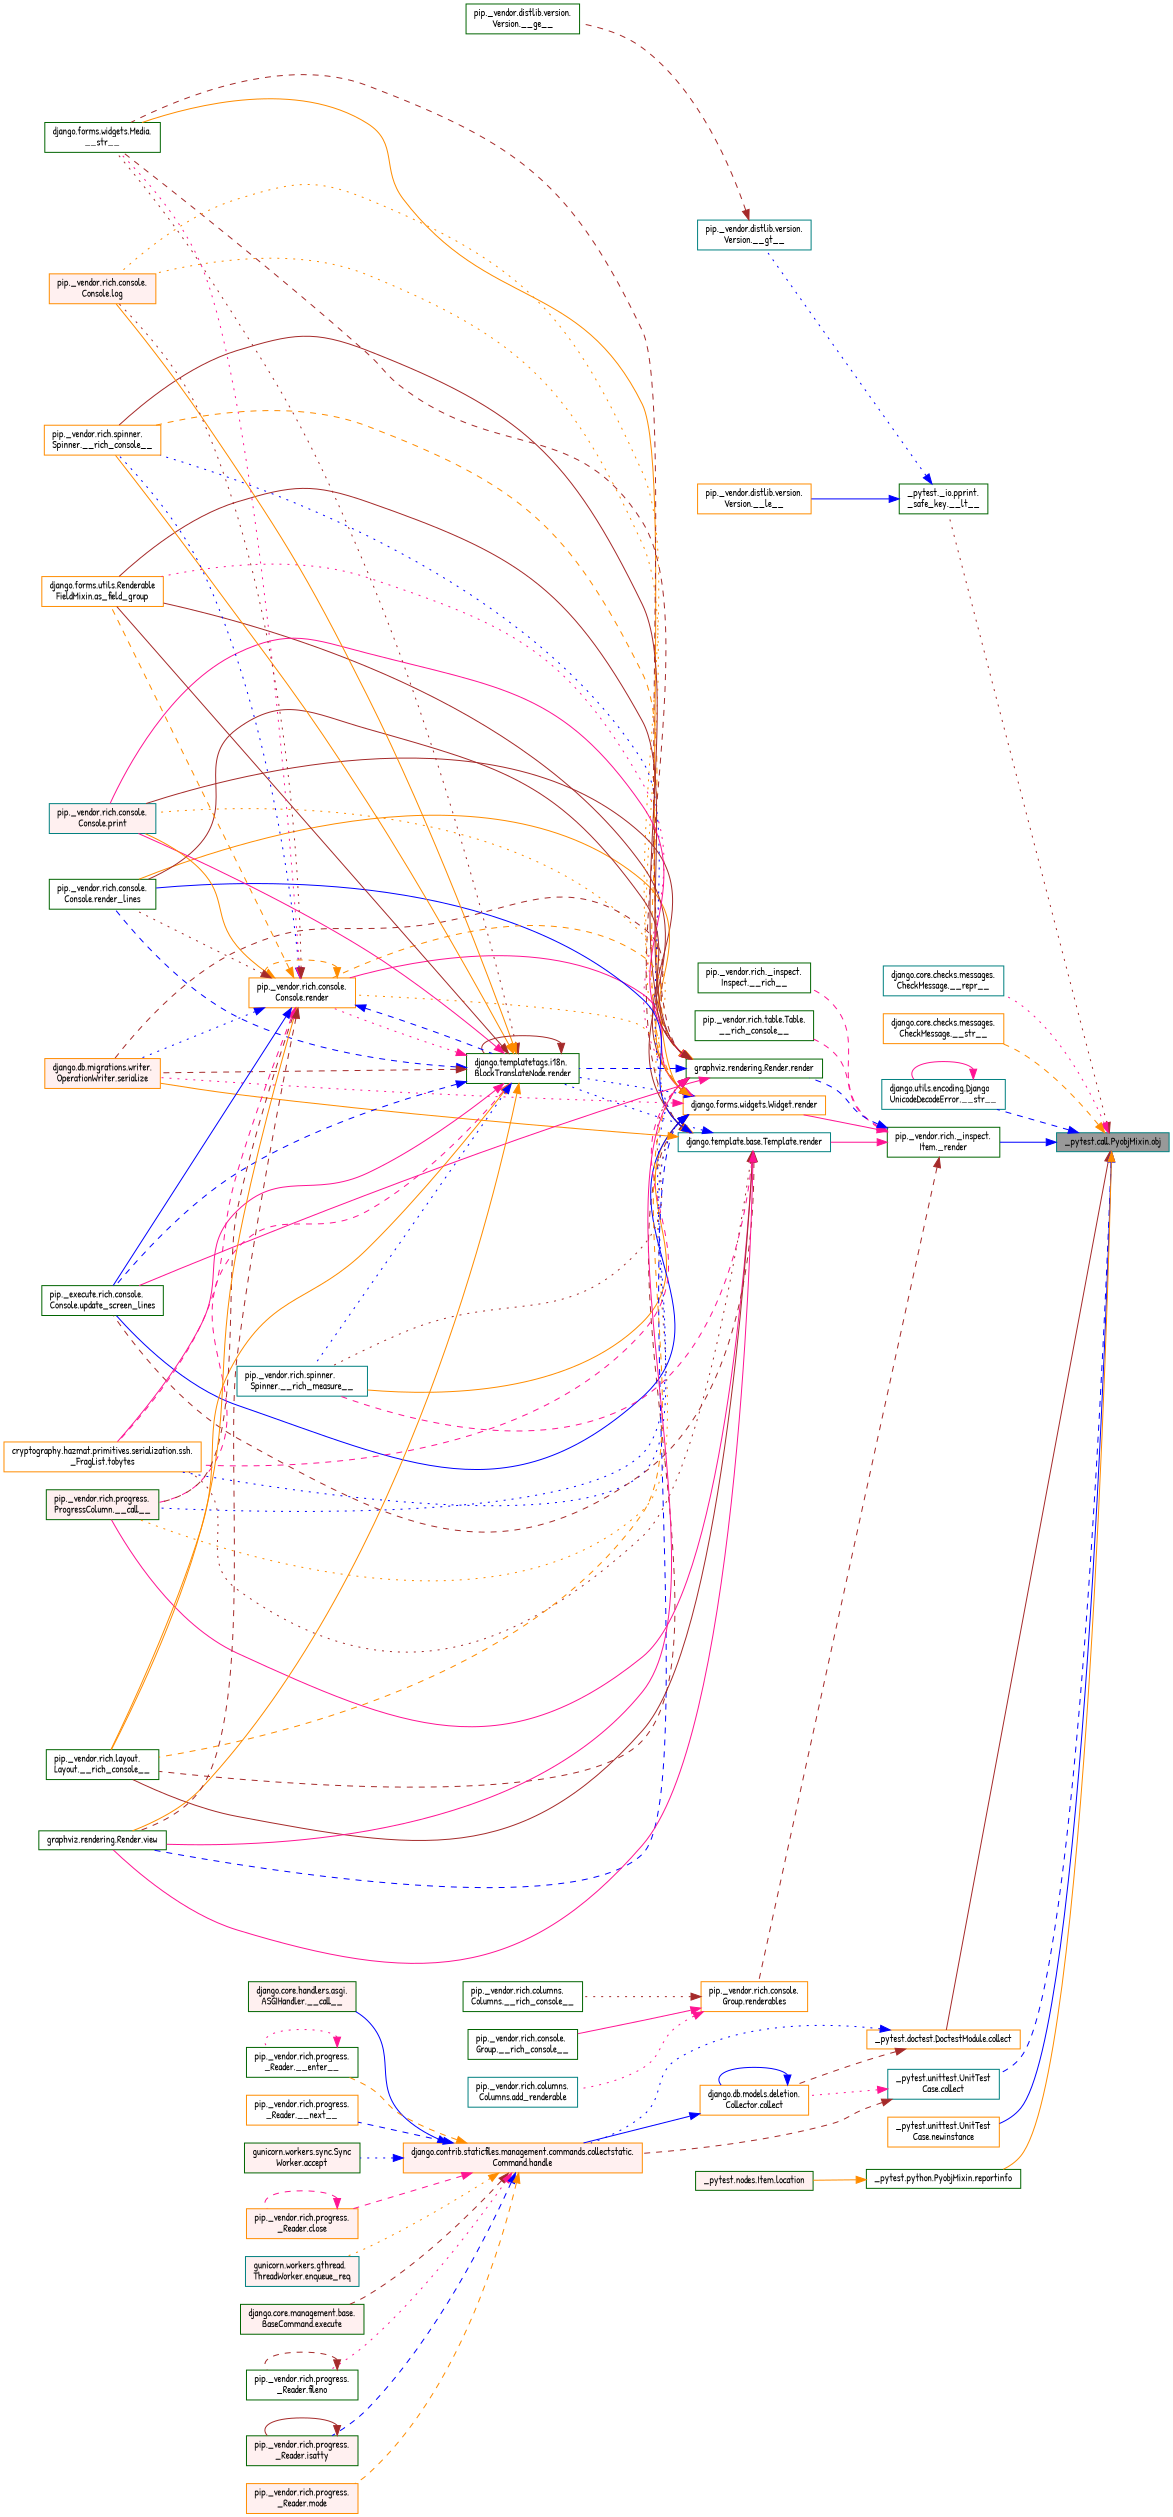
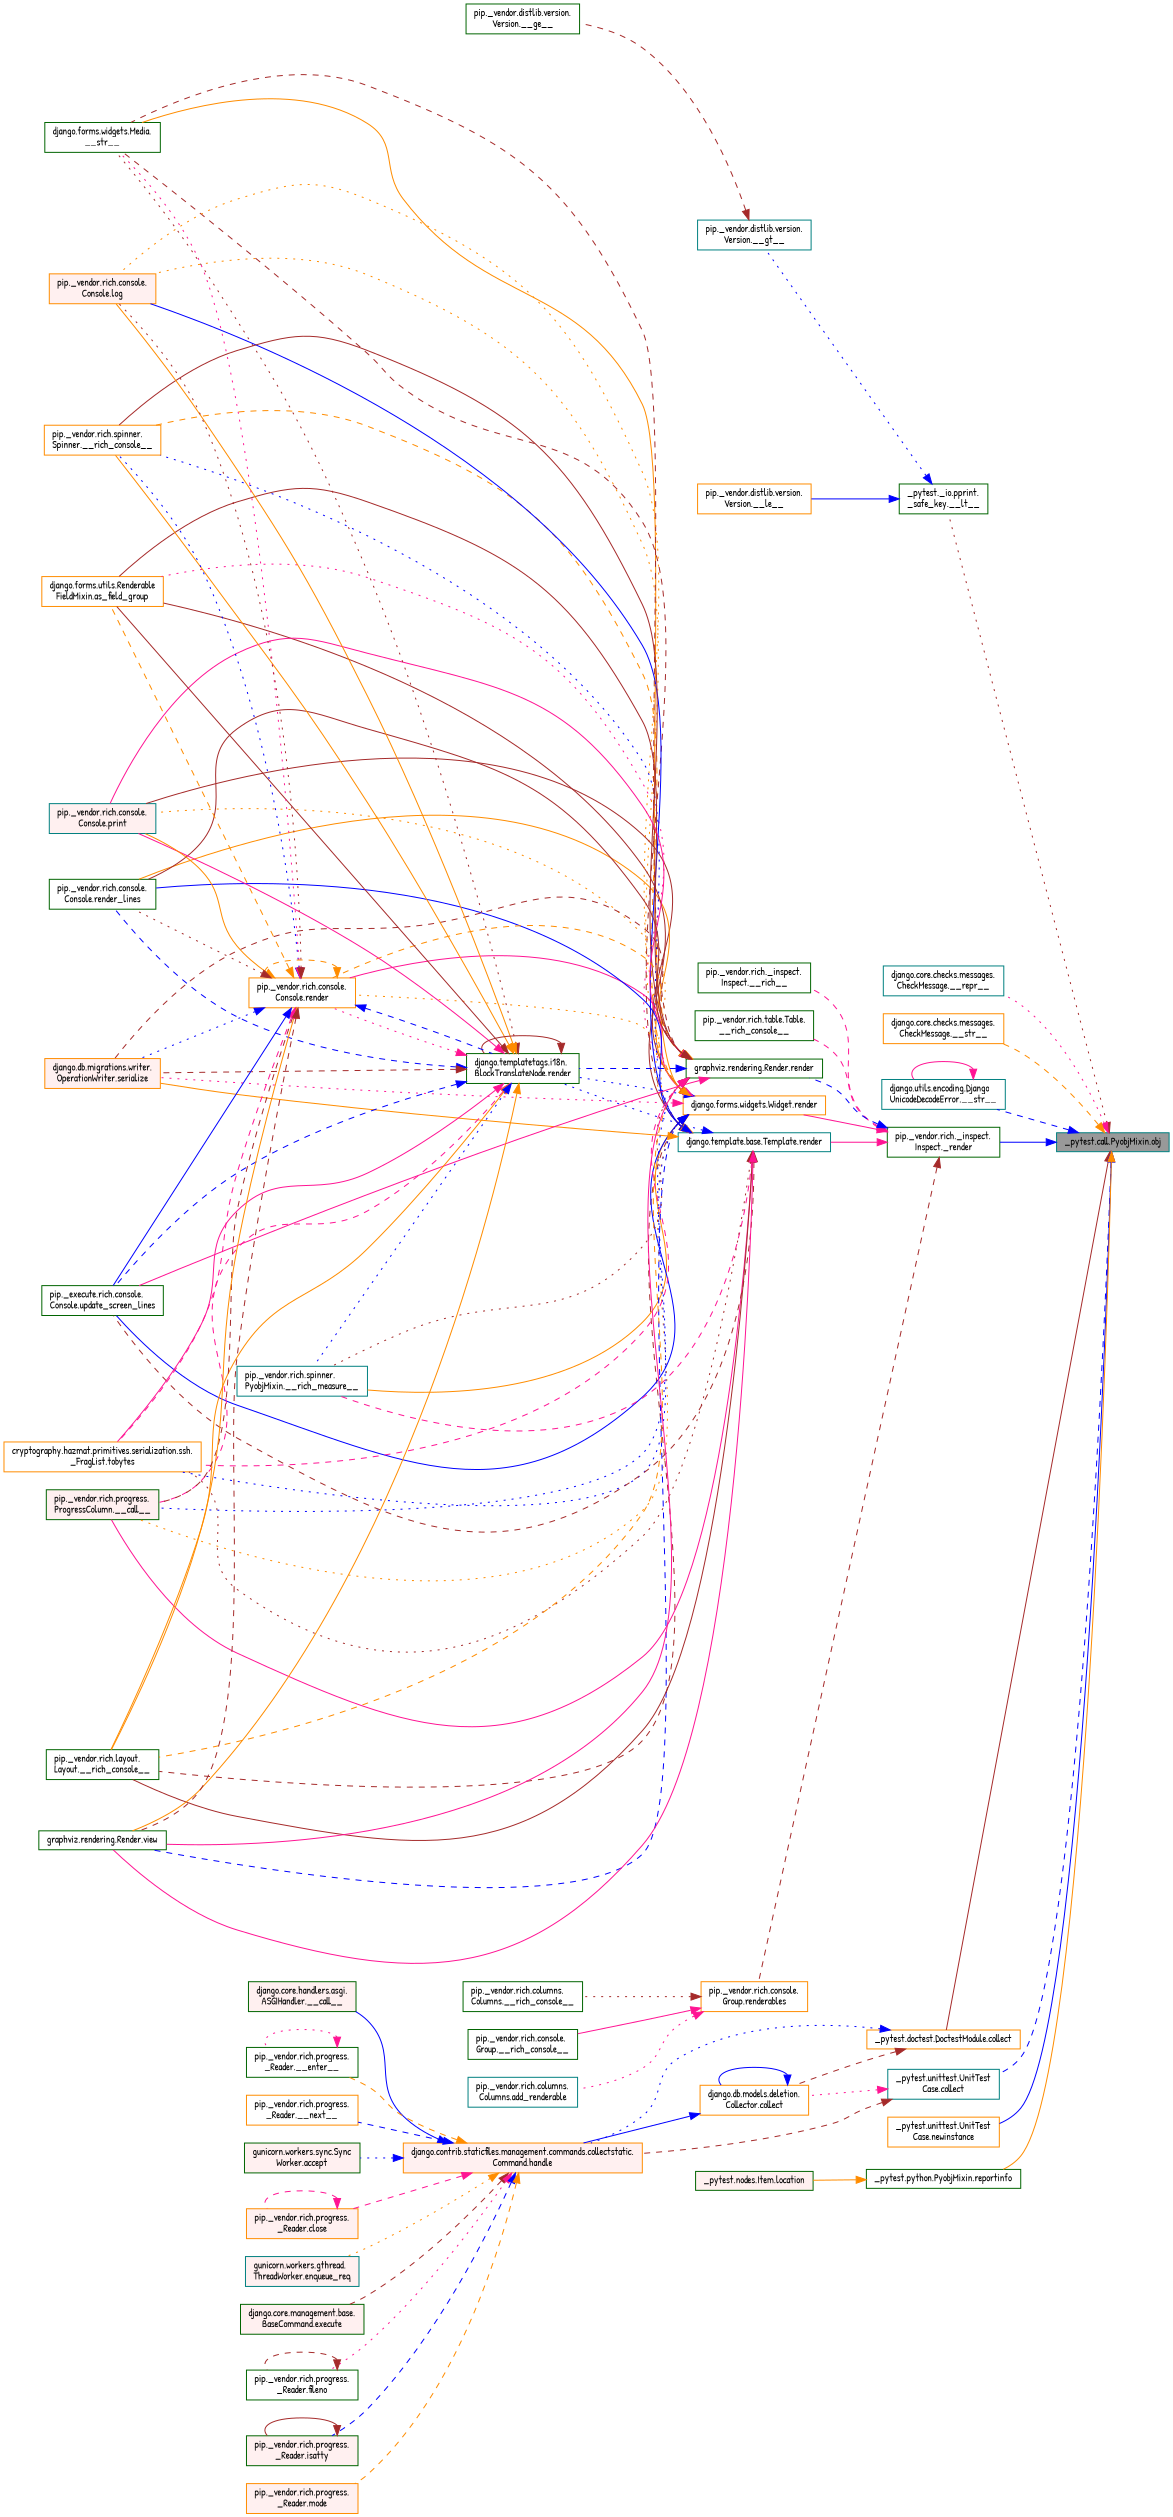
none -> (607, 597)
(944, 1142) -> (944, 1142)
(302, 1381) -> (302, 1381)
